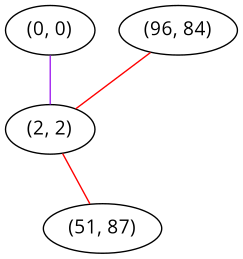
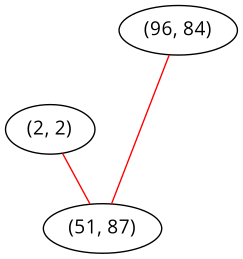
(50, 30) -> none
(113, 81) -> (140, 129)
